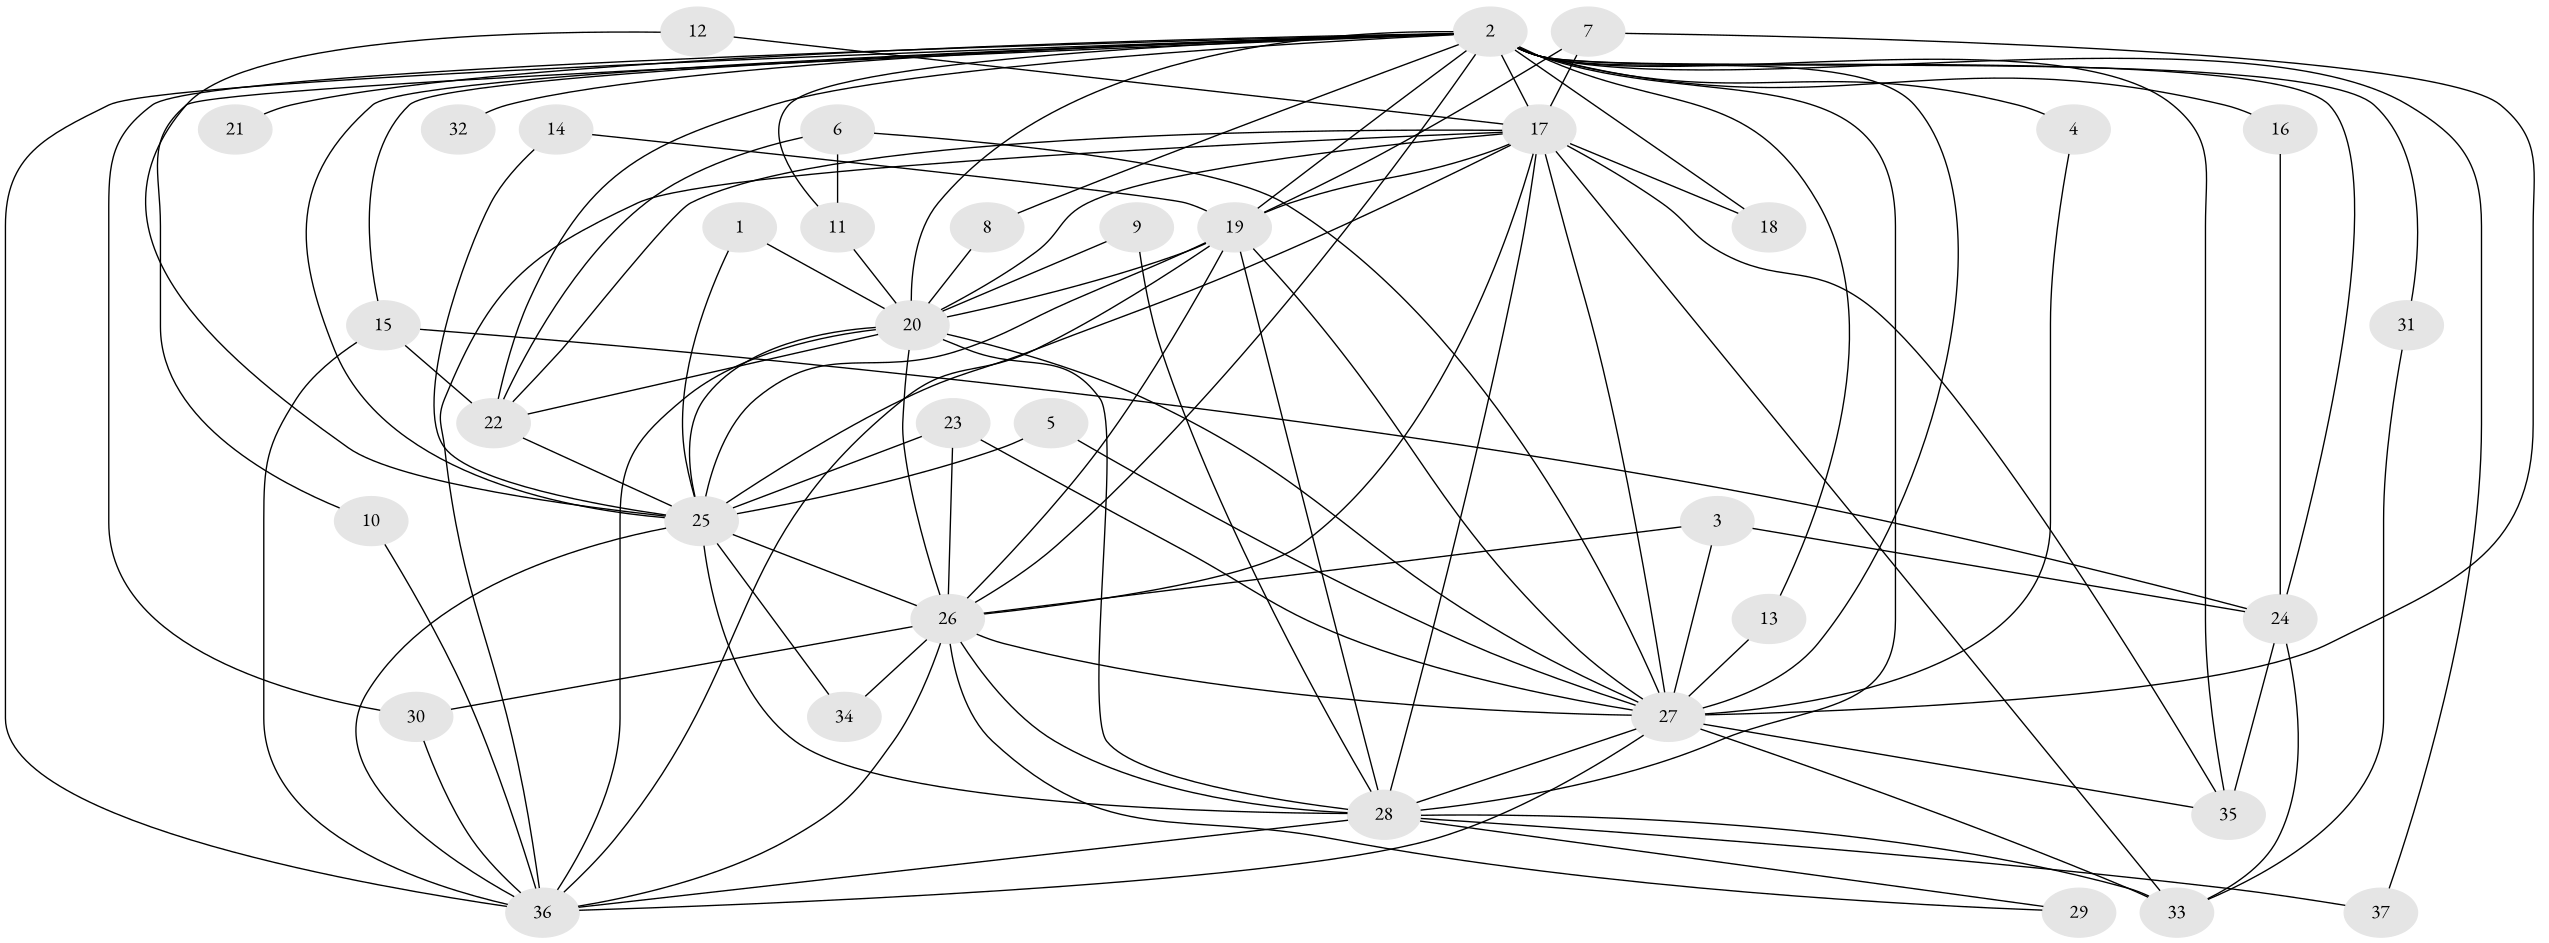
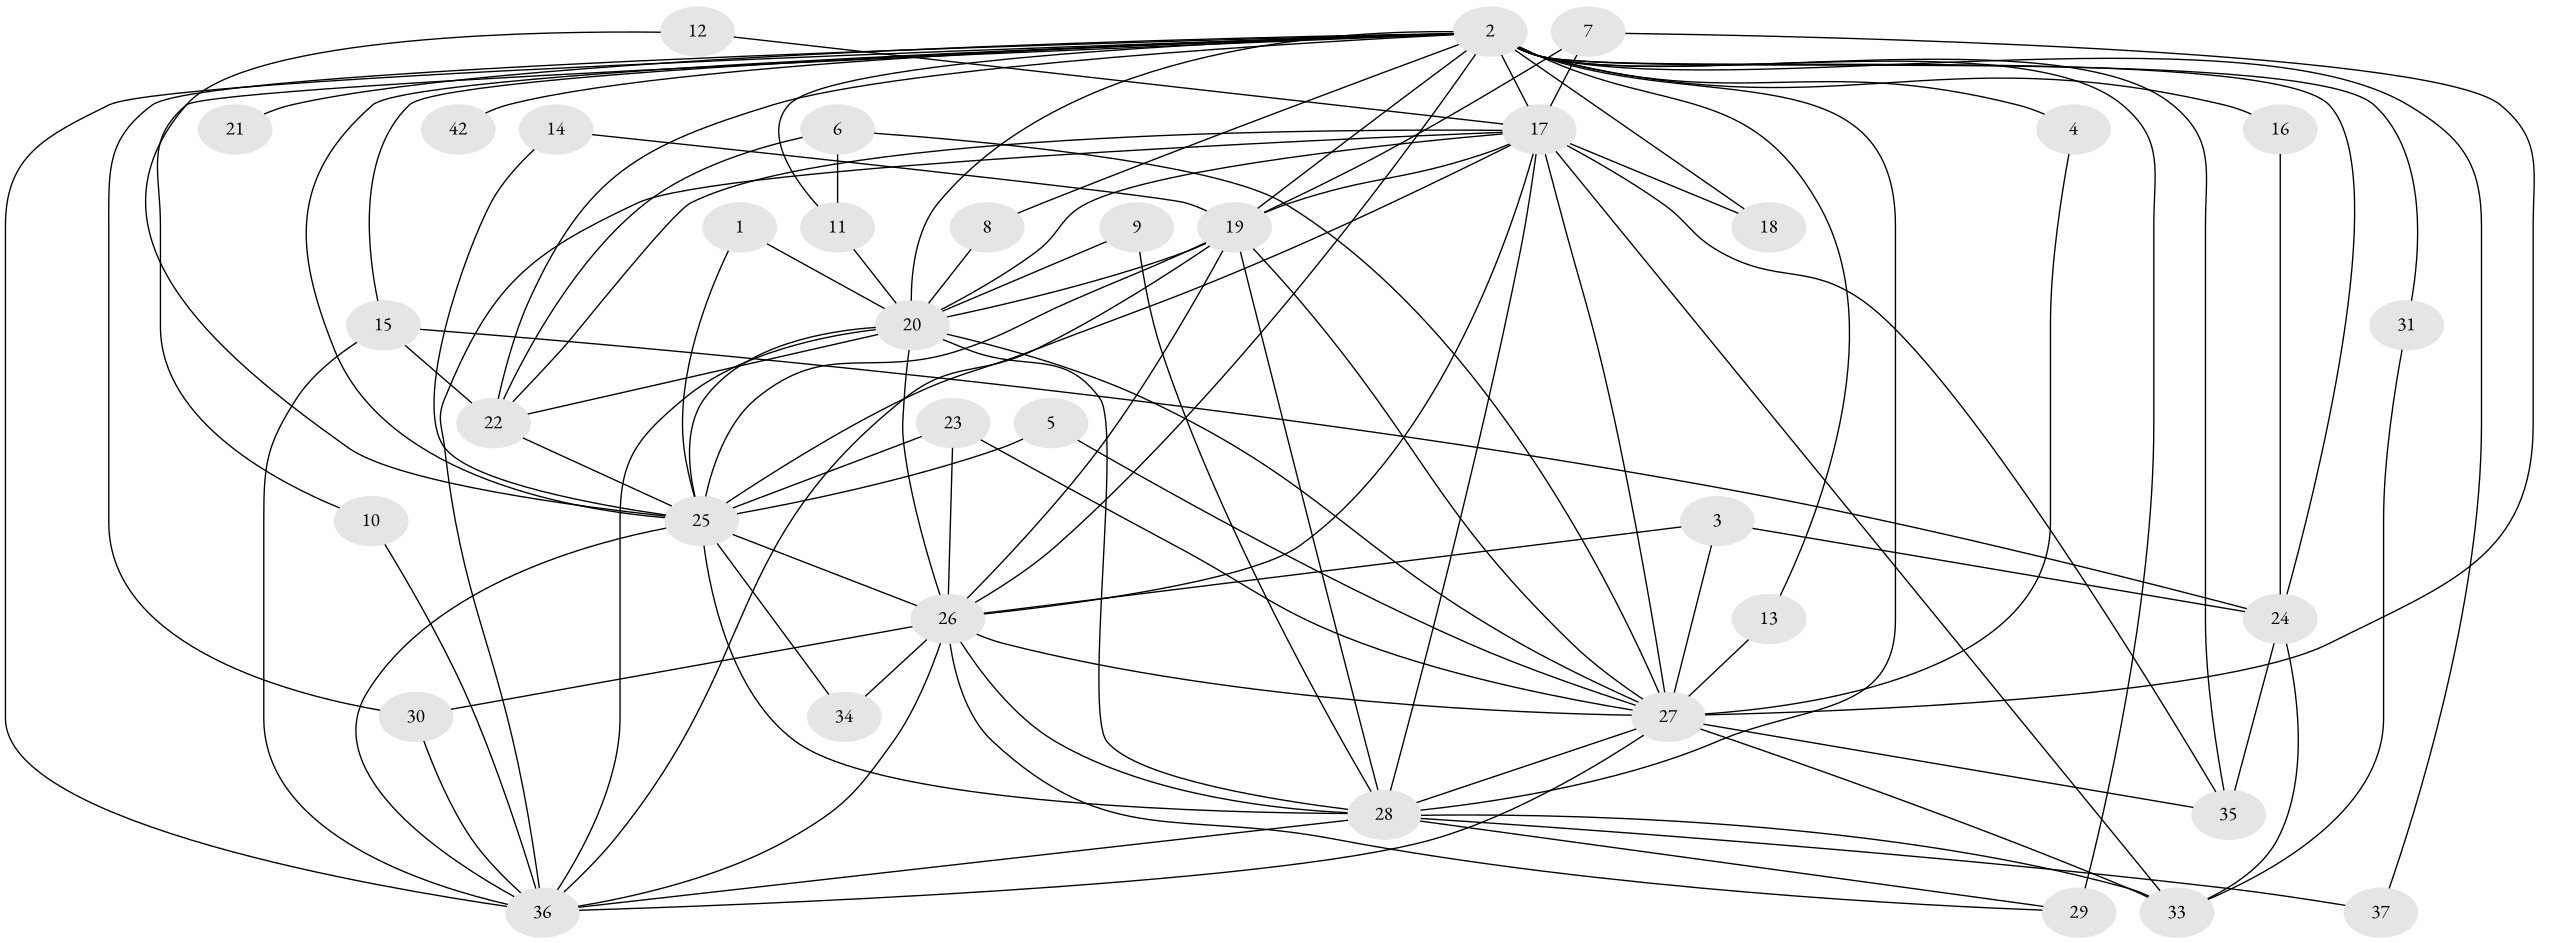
(458, 129) -> (458, 129)
(1957, 249) -> (2155, 188)
